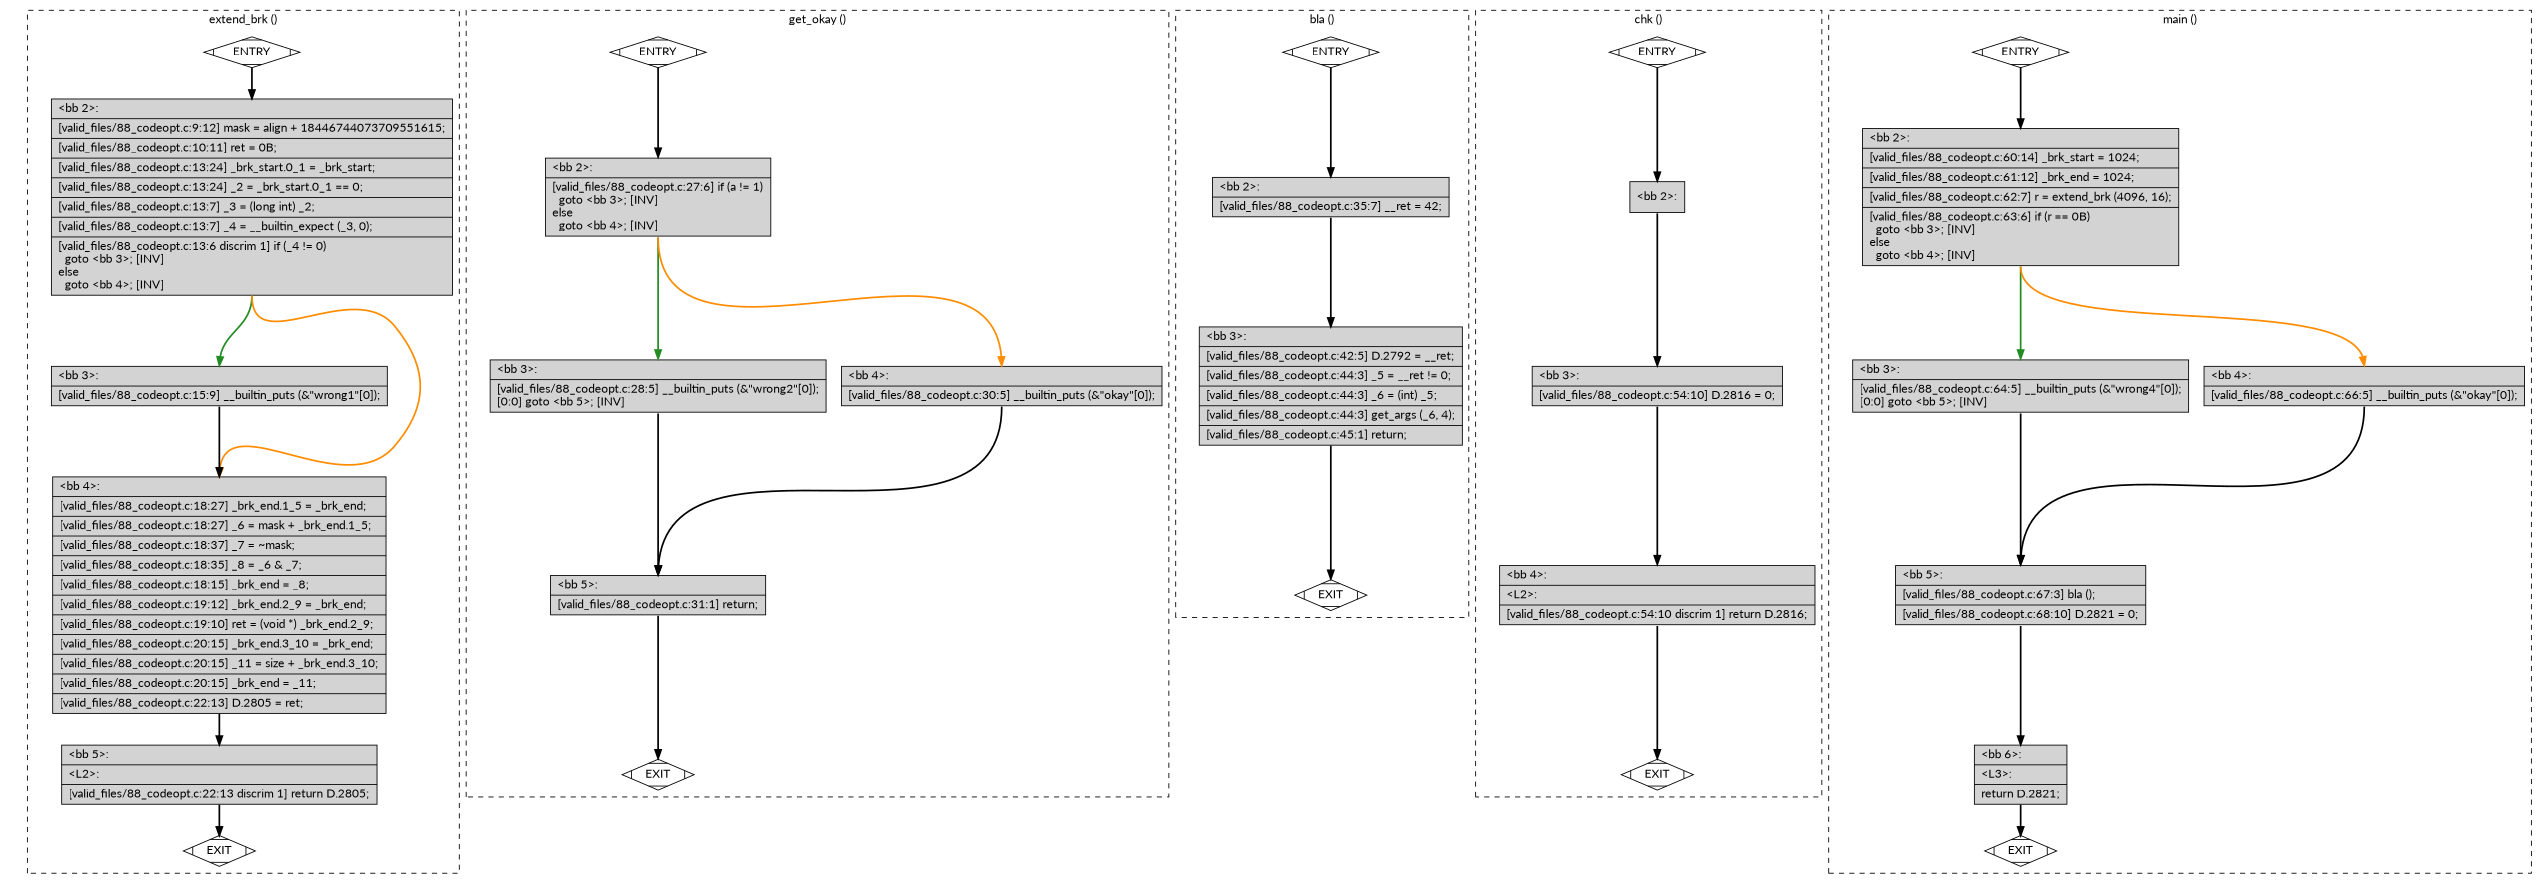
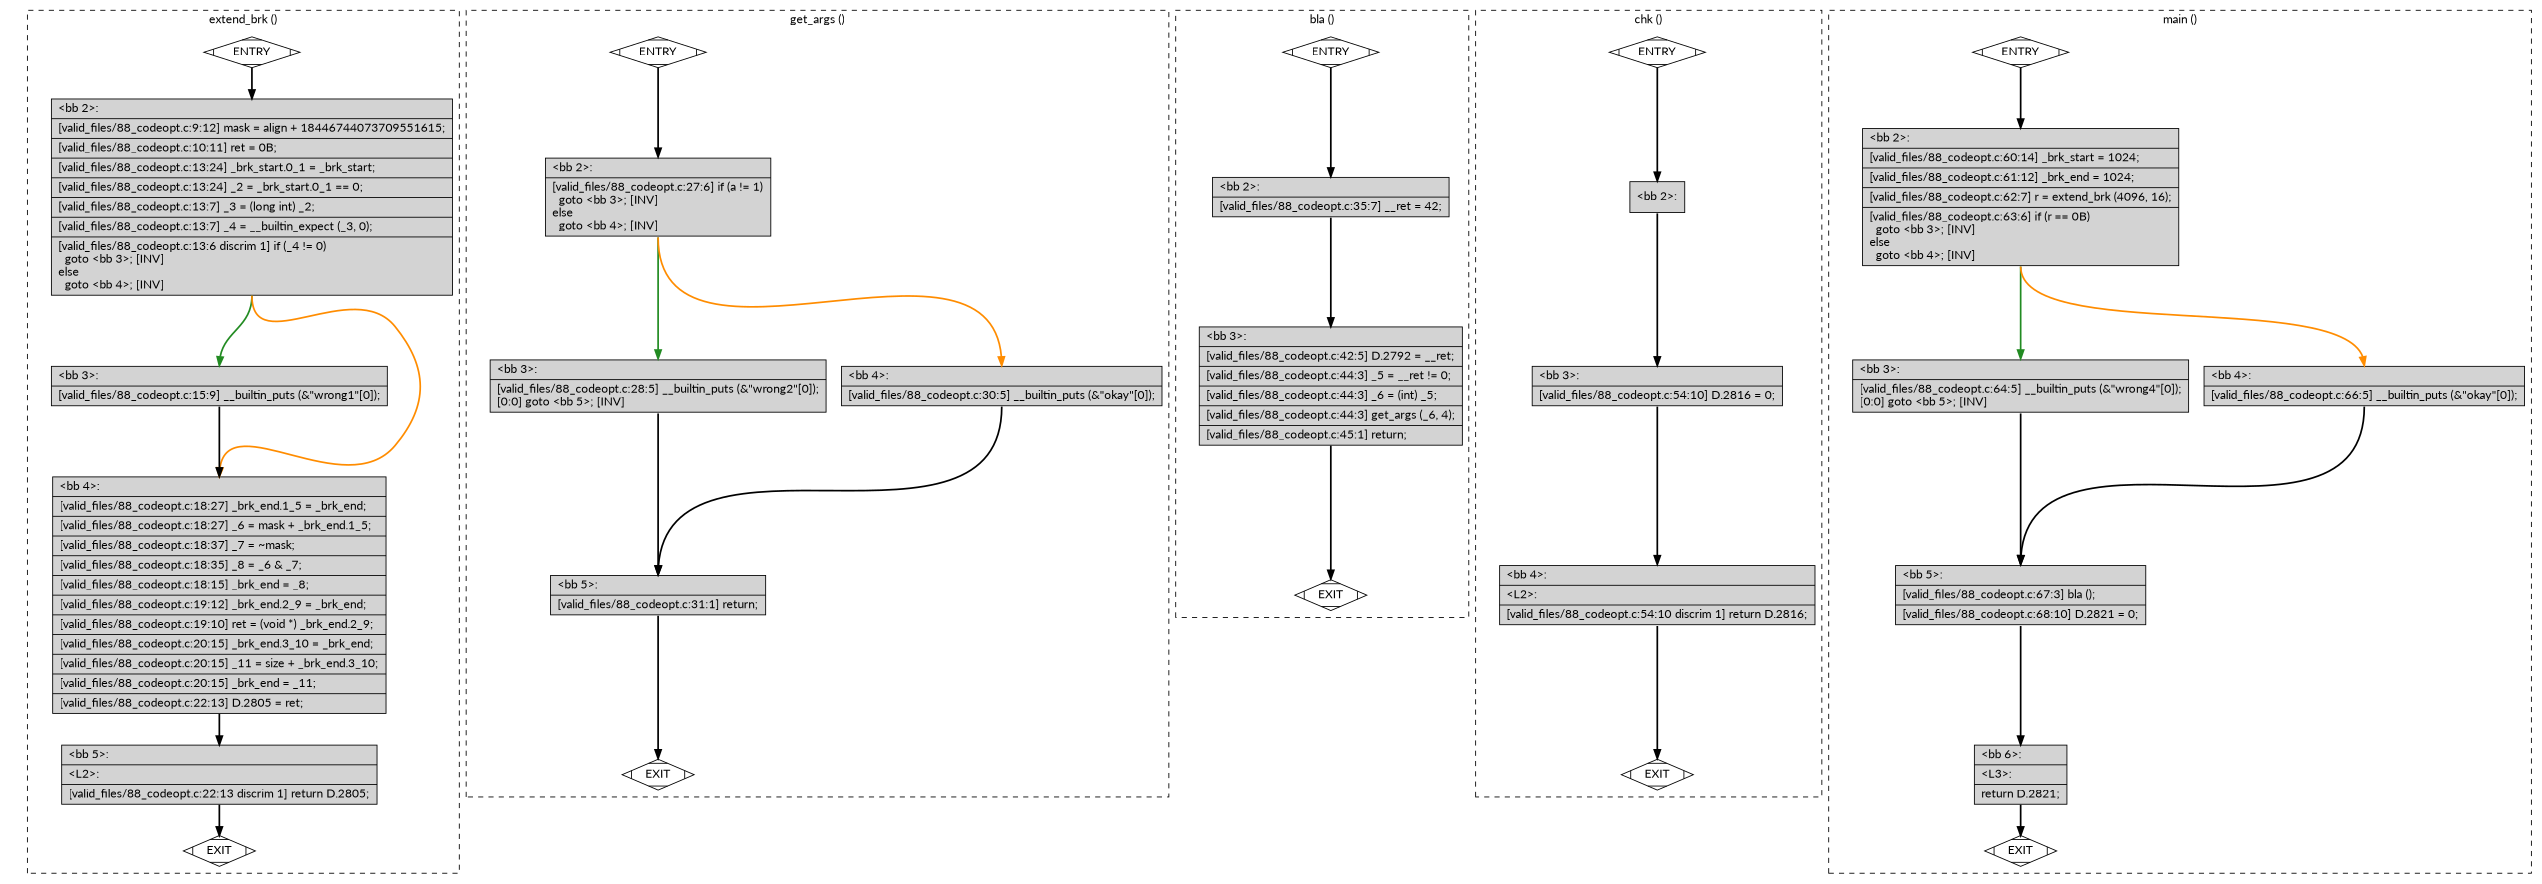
(817, 20) -> (817, 20)
